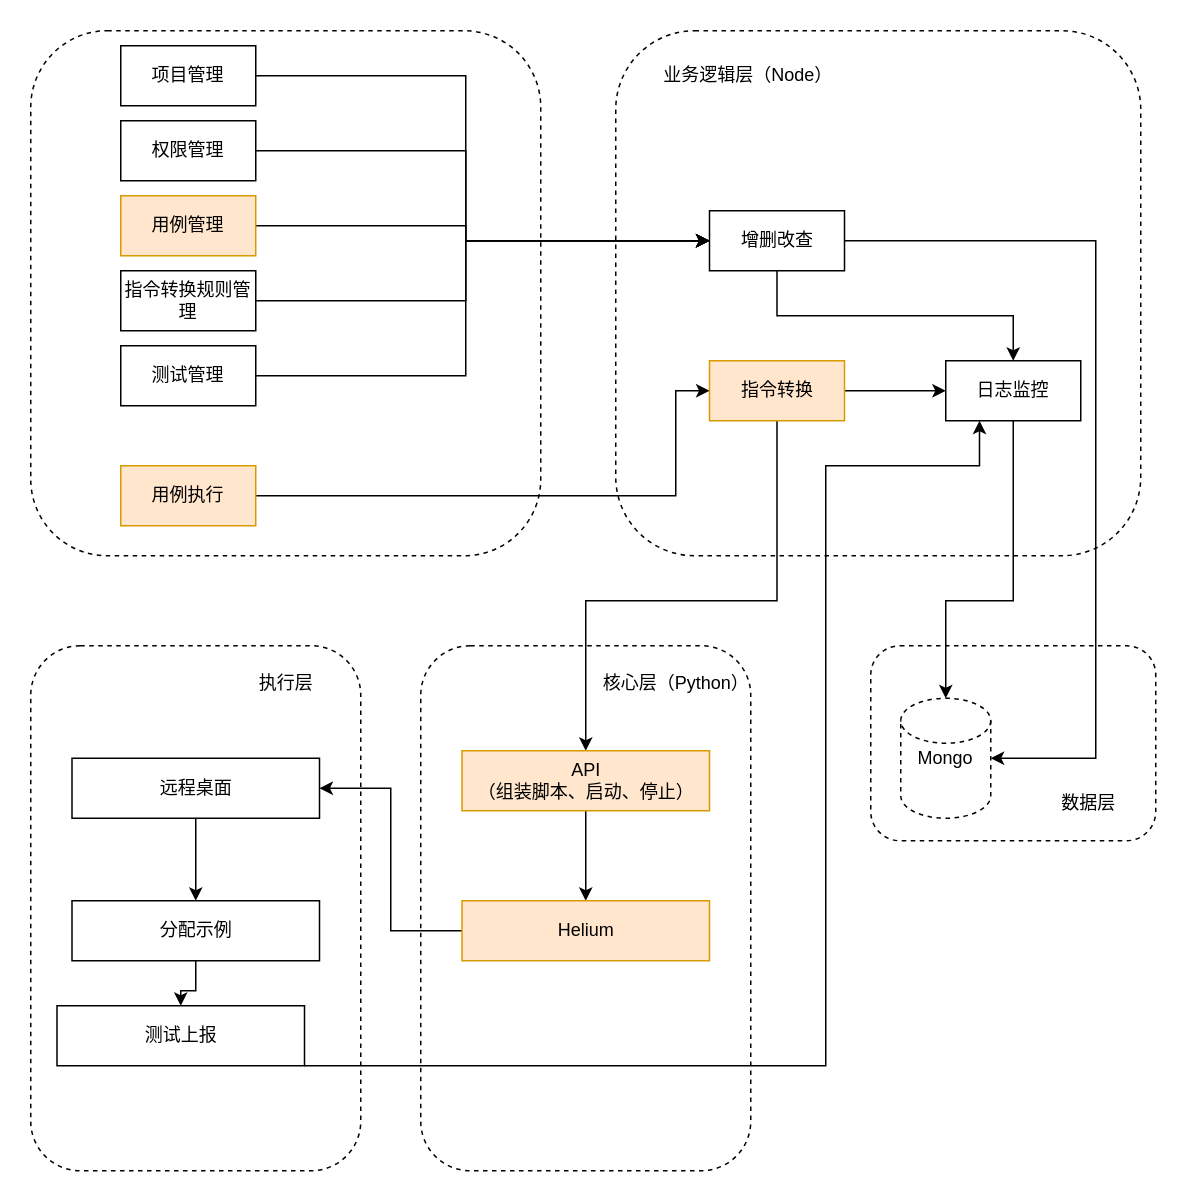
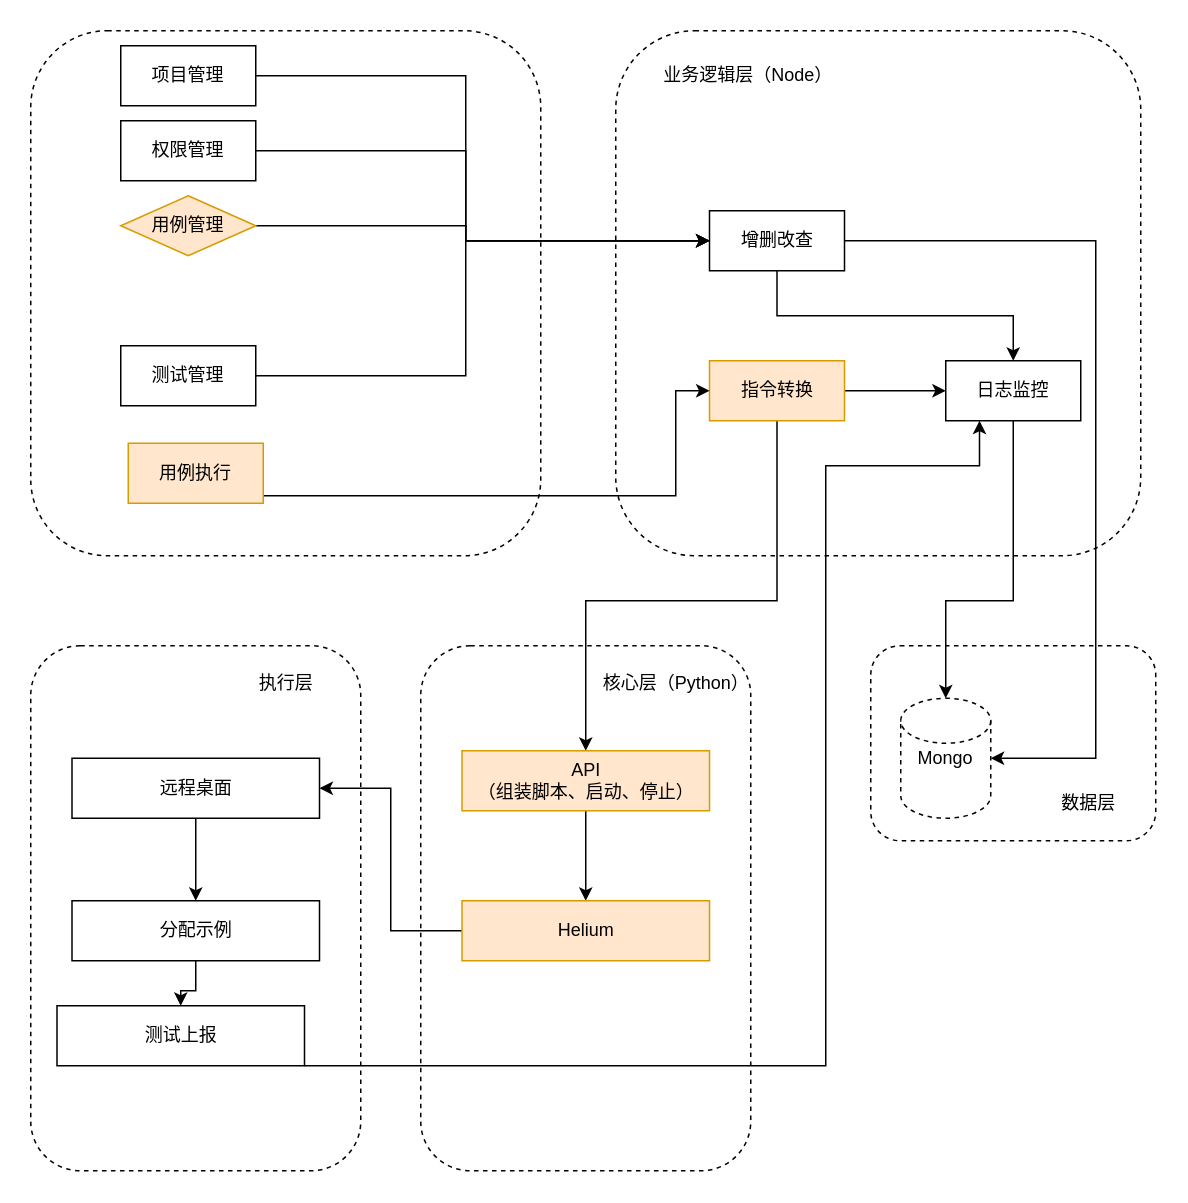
(188, 226) -> (188, 226)
(188, 301) -> none
(359, 301) -> none
(188, 496) -> (196, 473)
